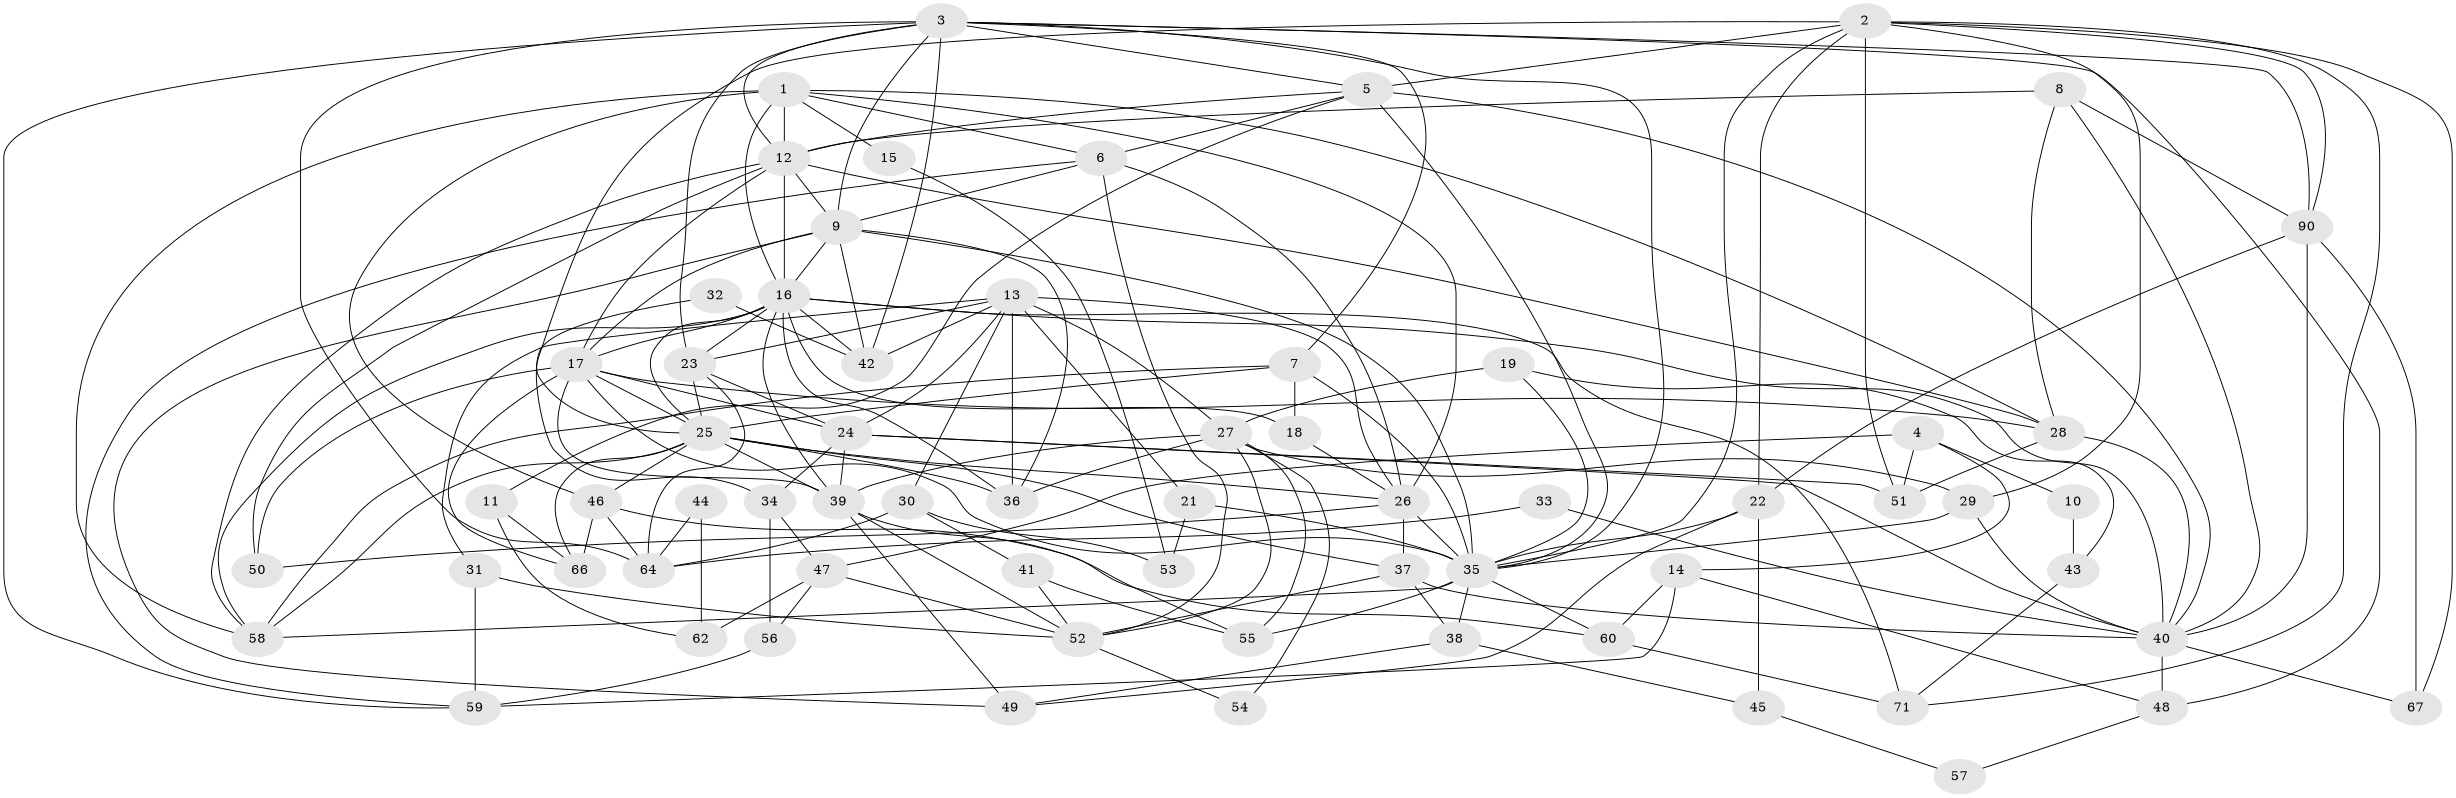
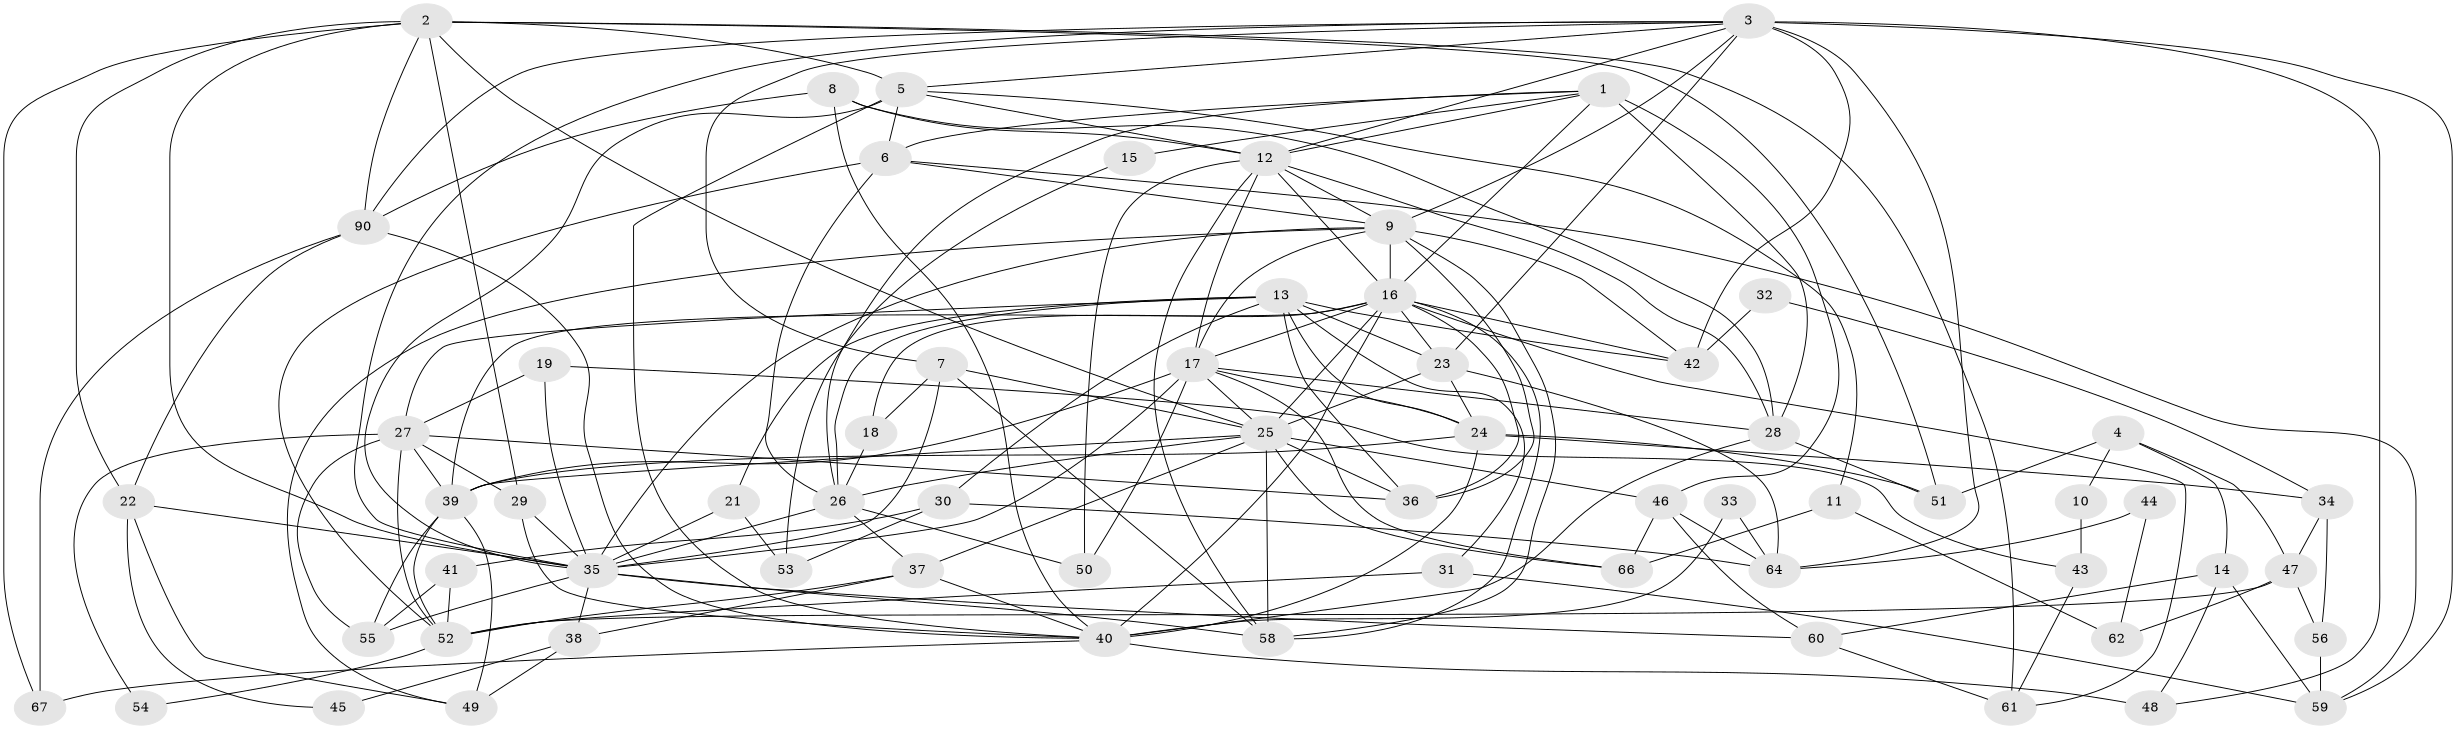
(218, 215) -> (1544, 498)
(1903, 708) -> (2010, 708)
(1960, 777) -> none
